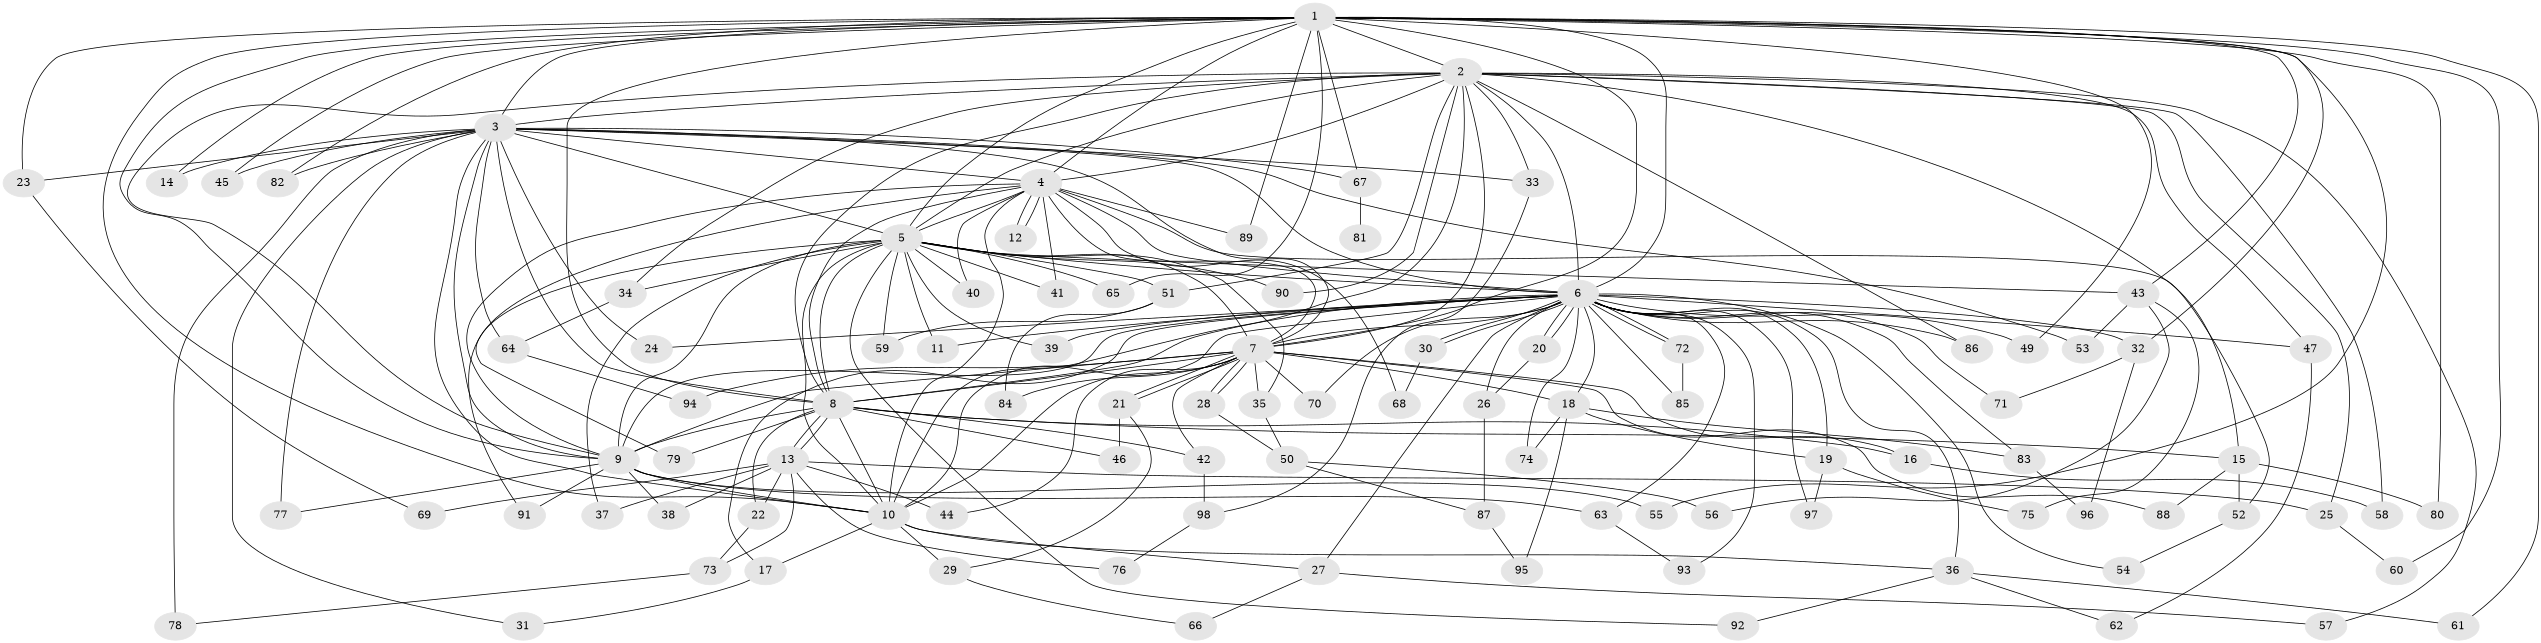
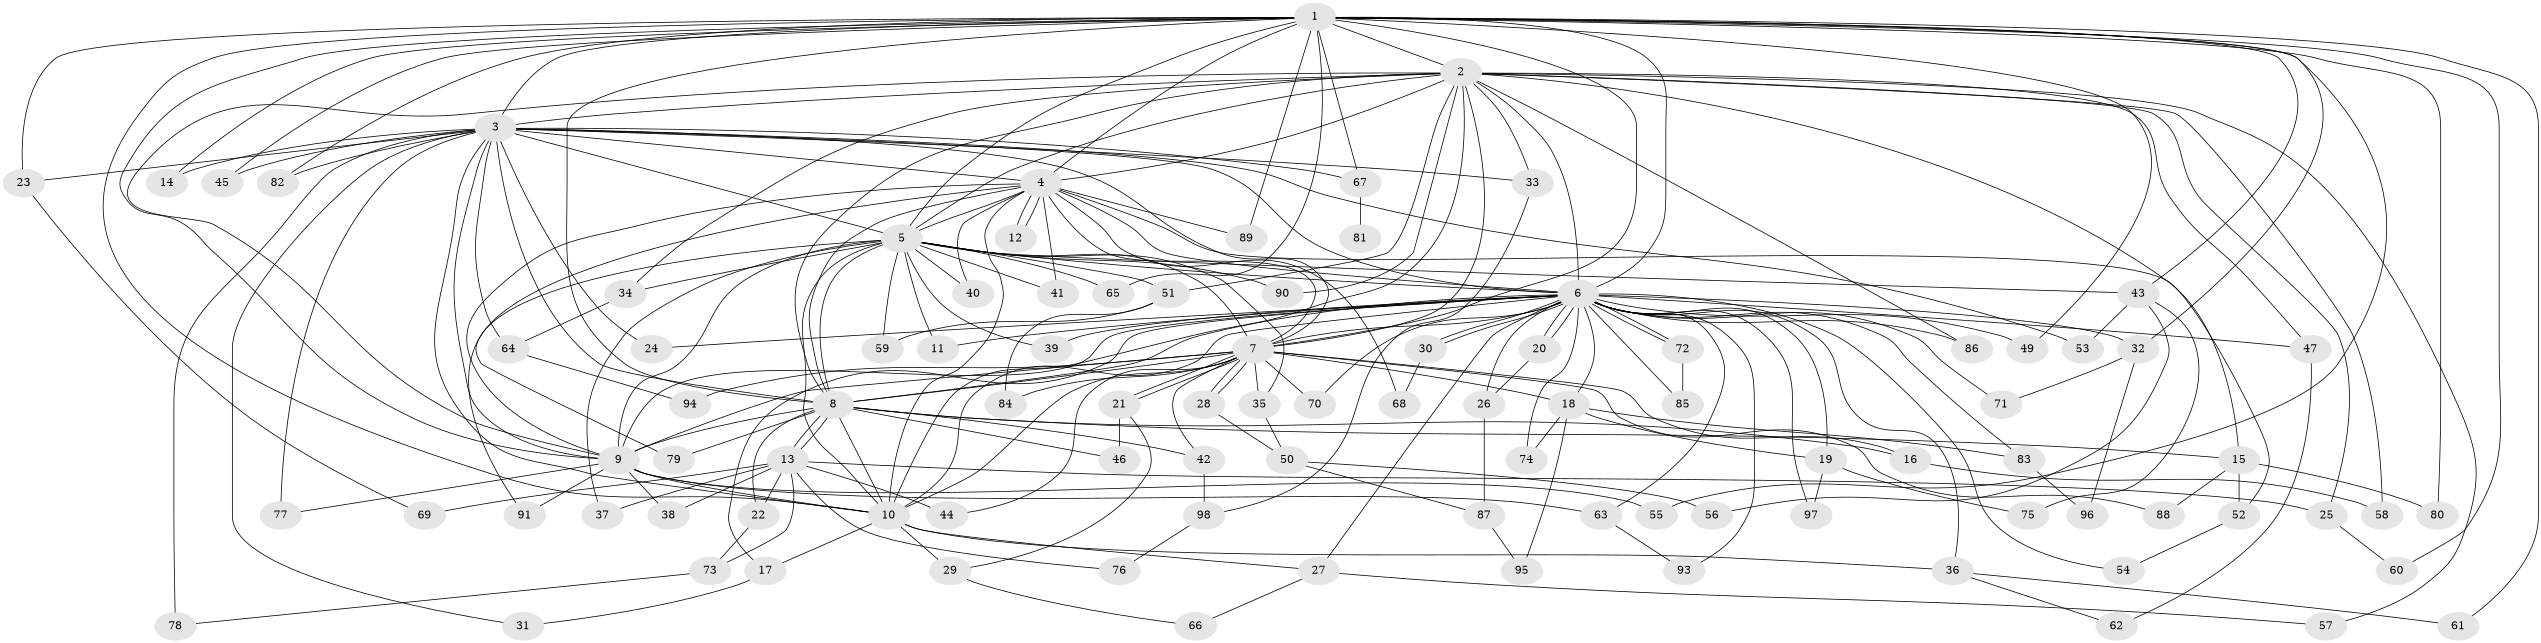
(1738, 626) -> none
